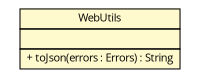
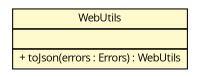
(100, 58) -> (100, 58)
